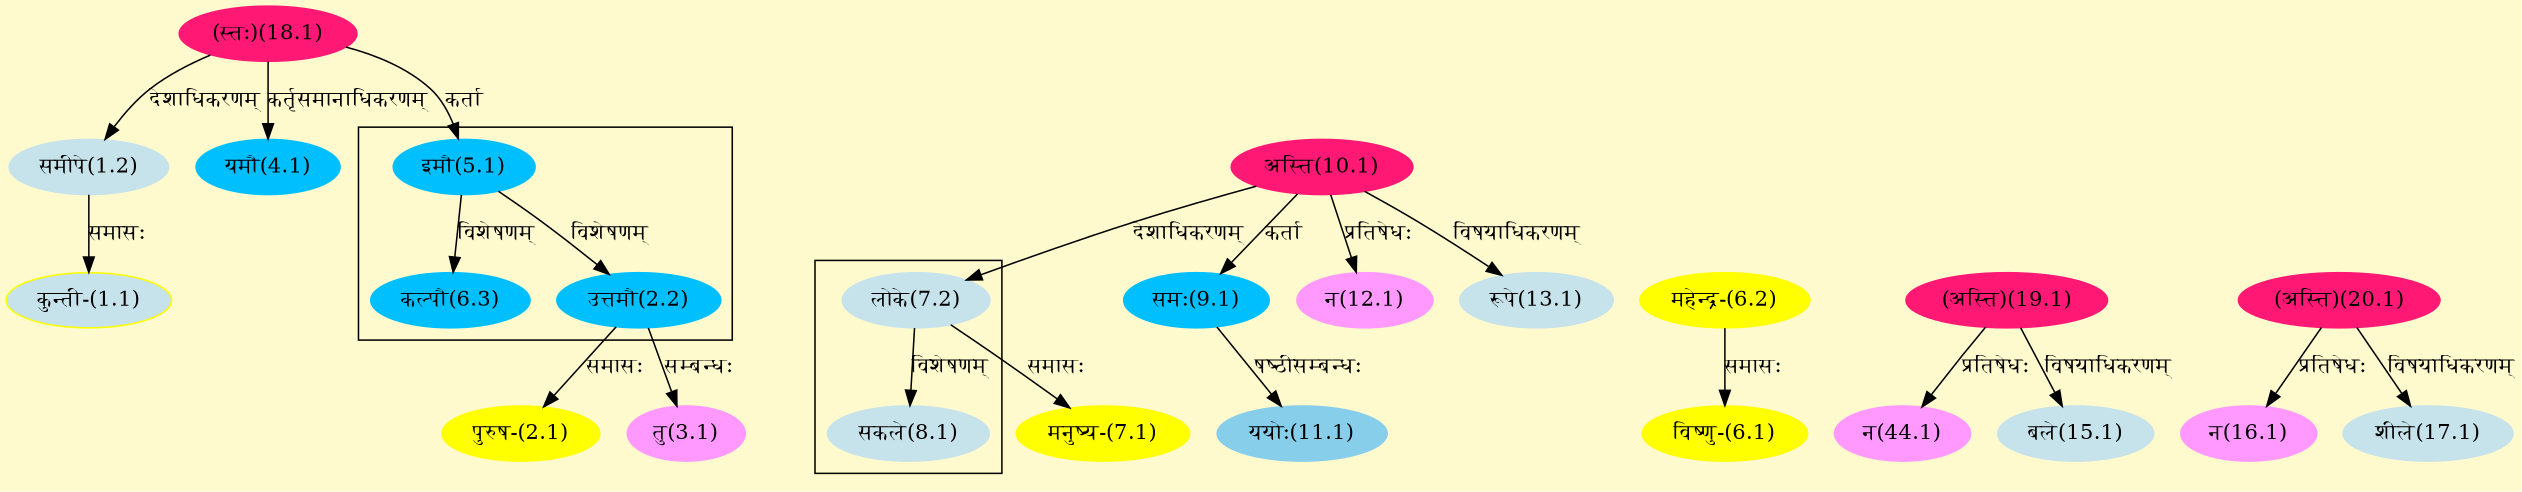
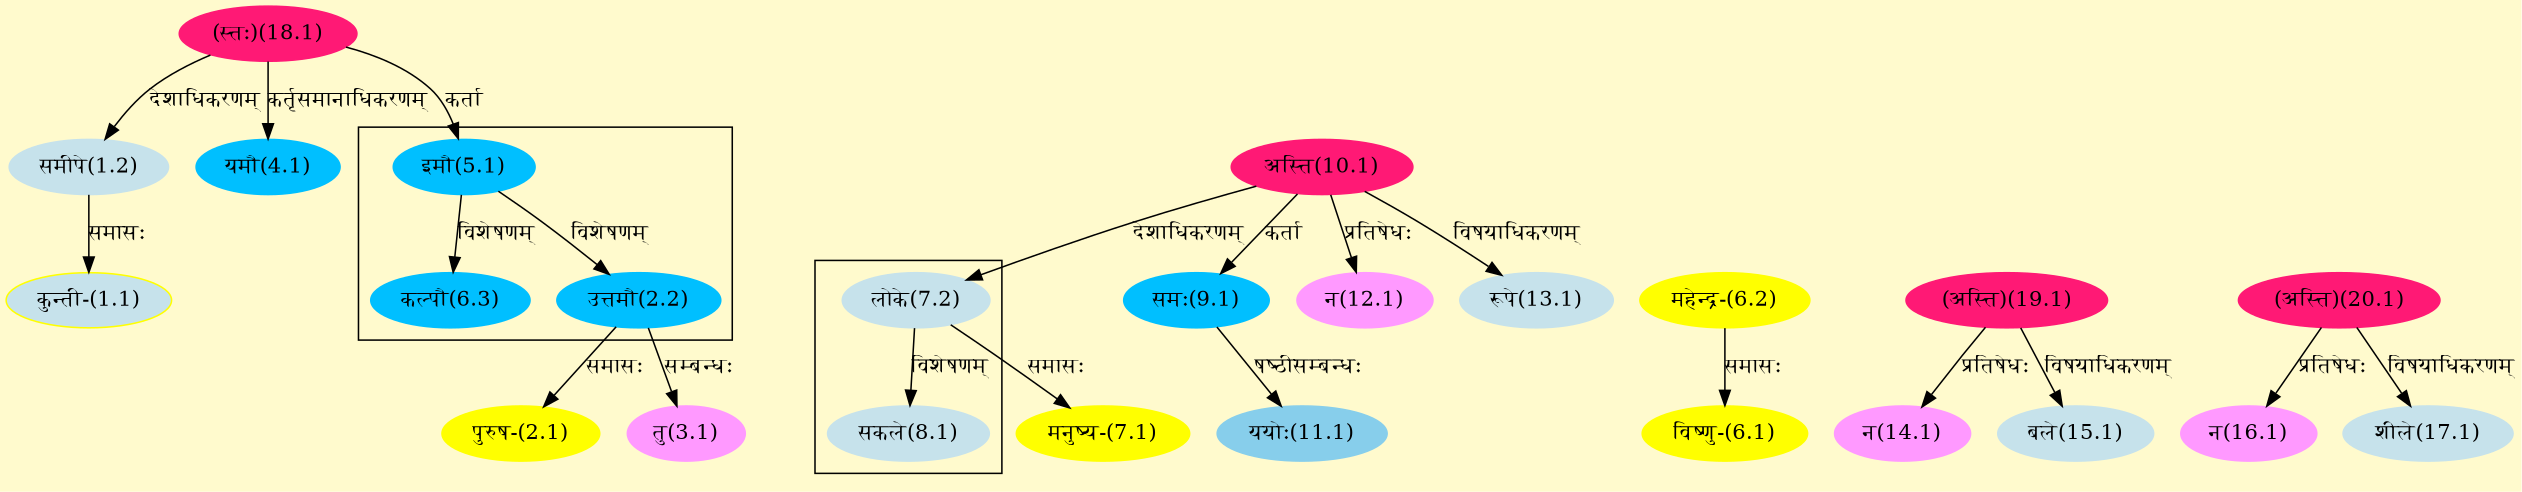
(1903, 434) -> (1903, 434)
